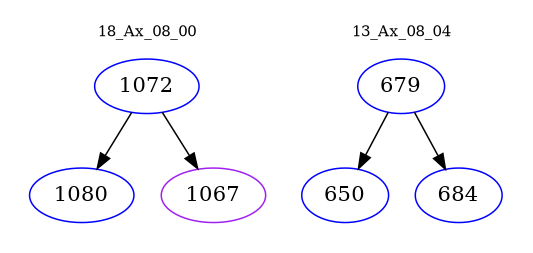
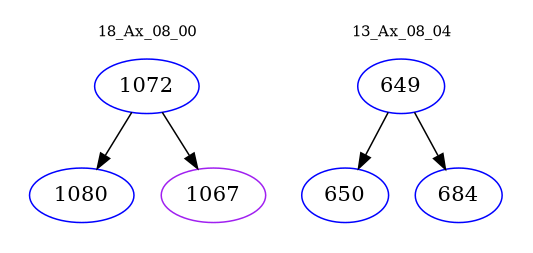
(401, 86) -> (401, 86)
